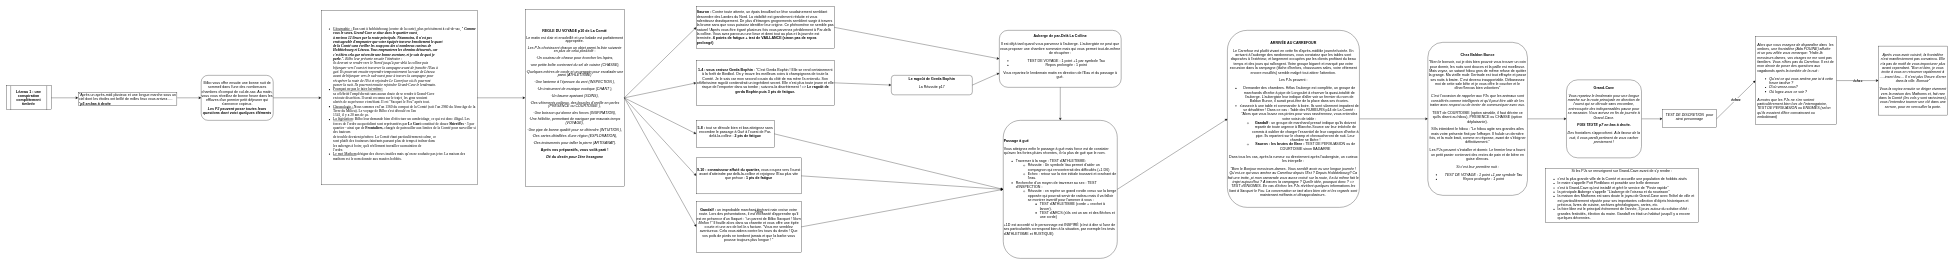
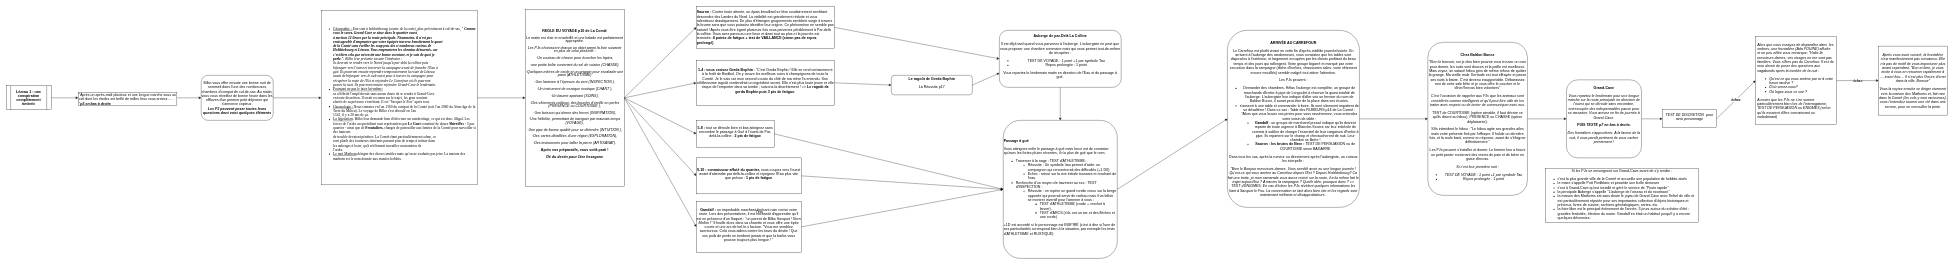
(759, 212) -> (759, 212)
